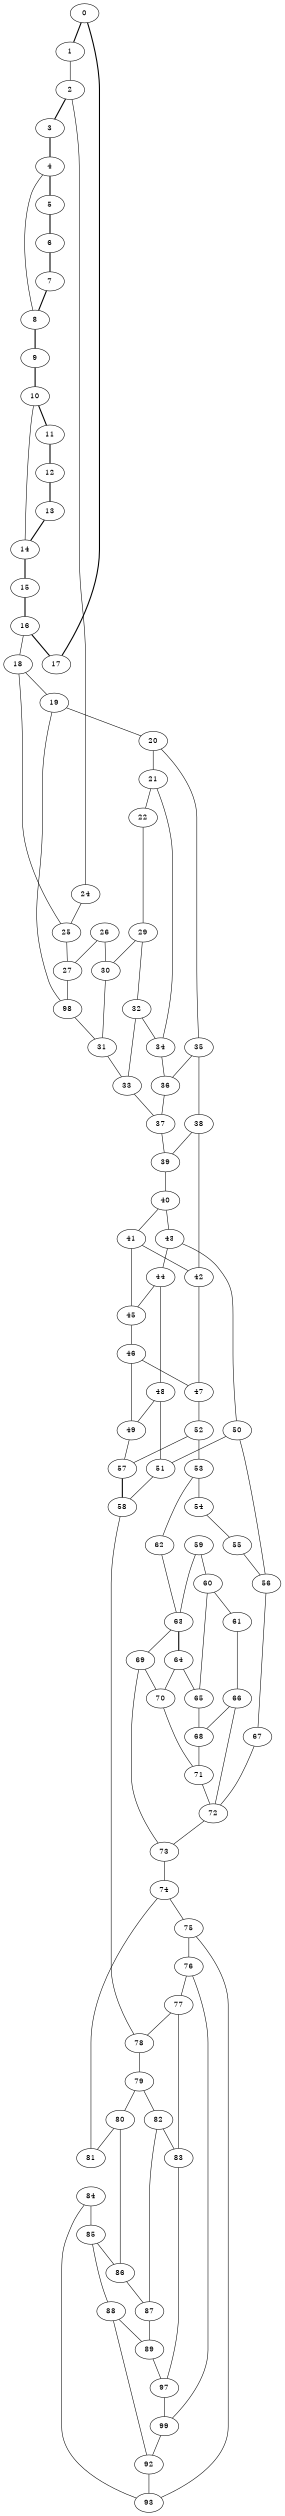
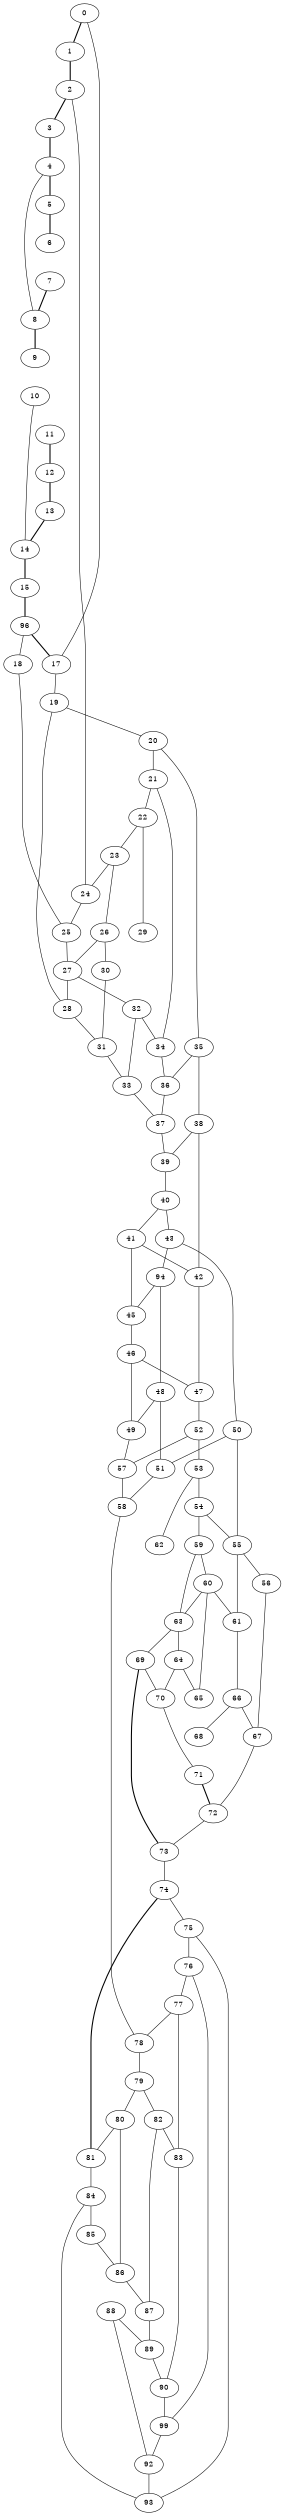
(70, 71) -> (70, 71)
(50, 262) -> none
(99, 342) -> (99, 342)
(35, 377) -> none
(43, 415) -> none
(25, 626) -> (25, 626)
(36, 684) -> (55, 684)
none -> (115, 856)
(124, 952) -> none
(140, 971) -> (101, 989)
(68, 1009) -> (68, 1009)
(161, 1277) -> (161, 1277)
(122, 1488) -> (122, 1488)
(254, 1507) -> (237, 1488)
none -> (199, 1526)
(169, 1584) -> (193, 1603)
none -> (237, 1584)
(179, 1641) -> (179, 1641)
(199, 1718) -> none
(199, 1756) -> none
(225, 1756) -> (247, 1718)
(131, 1759) -> (131, 1759)
(206, 1794) -> (206, 1794)
(94, 2015) -> (94, 2015)
none -> (91, 2177)
(99, 2273) -> none
(164, 2388) -> (164, 2388)
